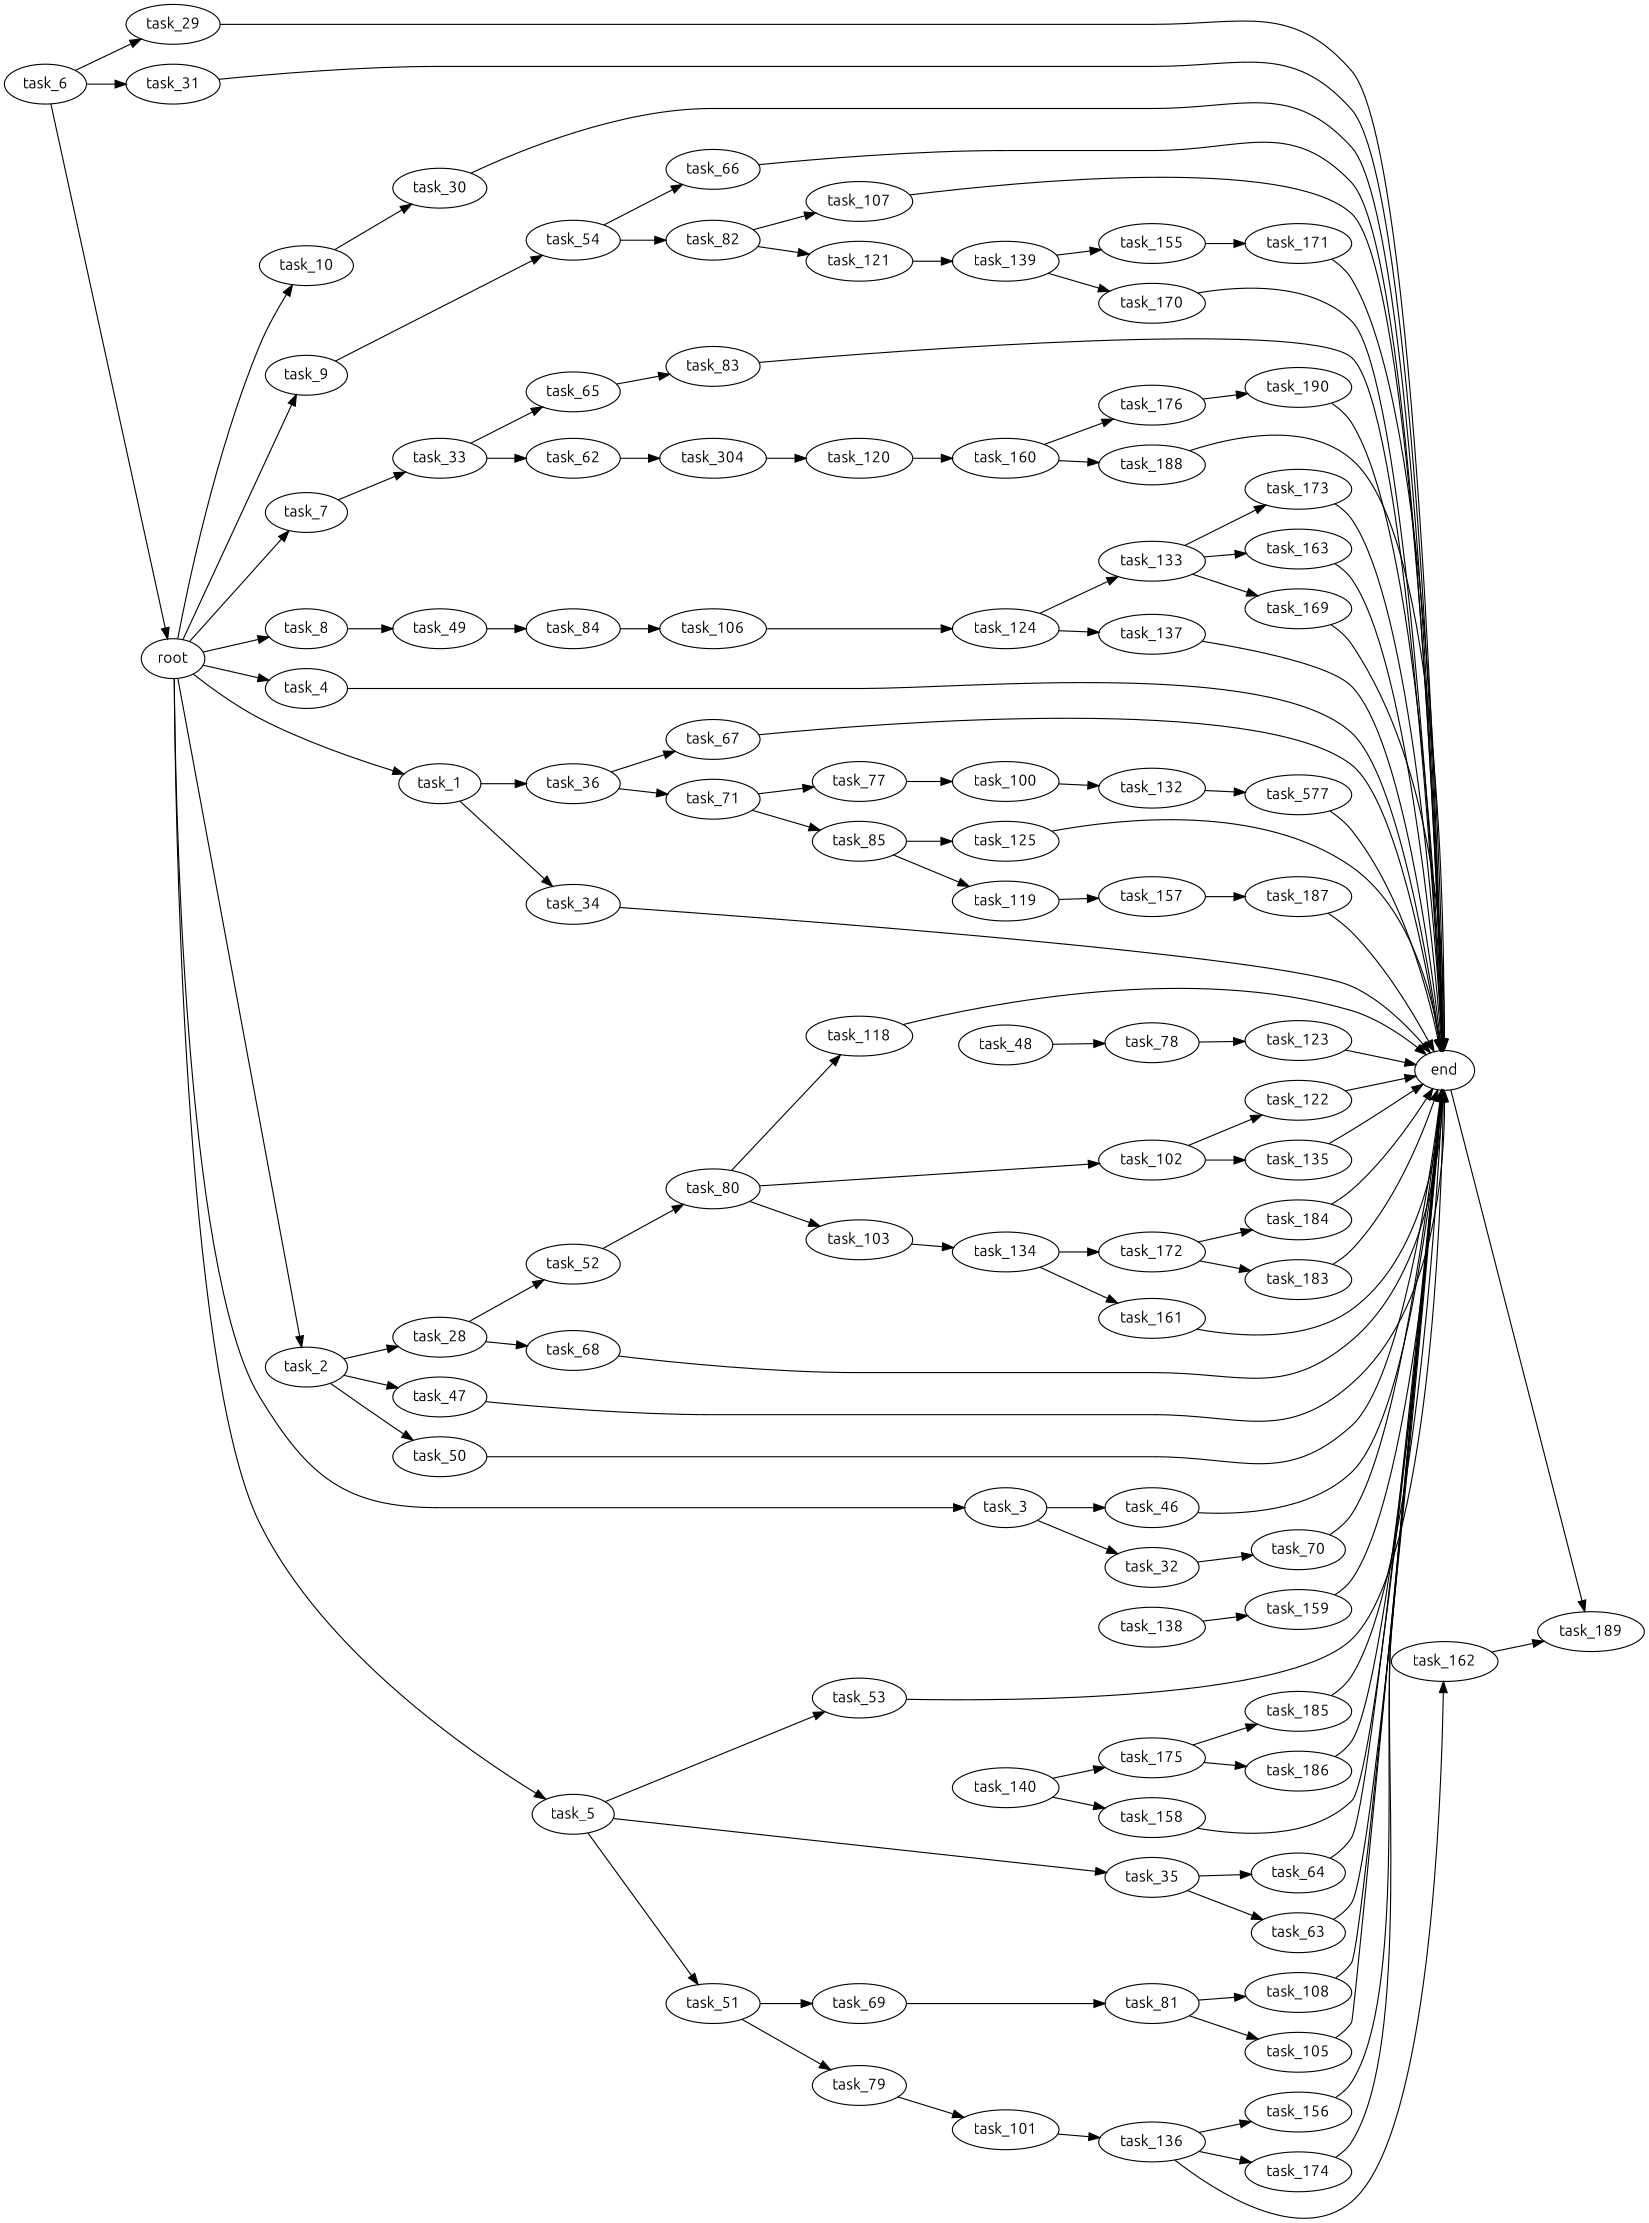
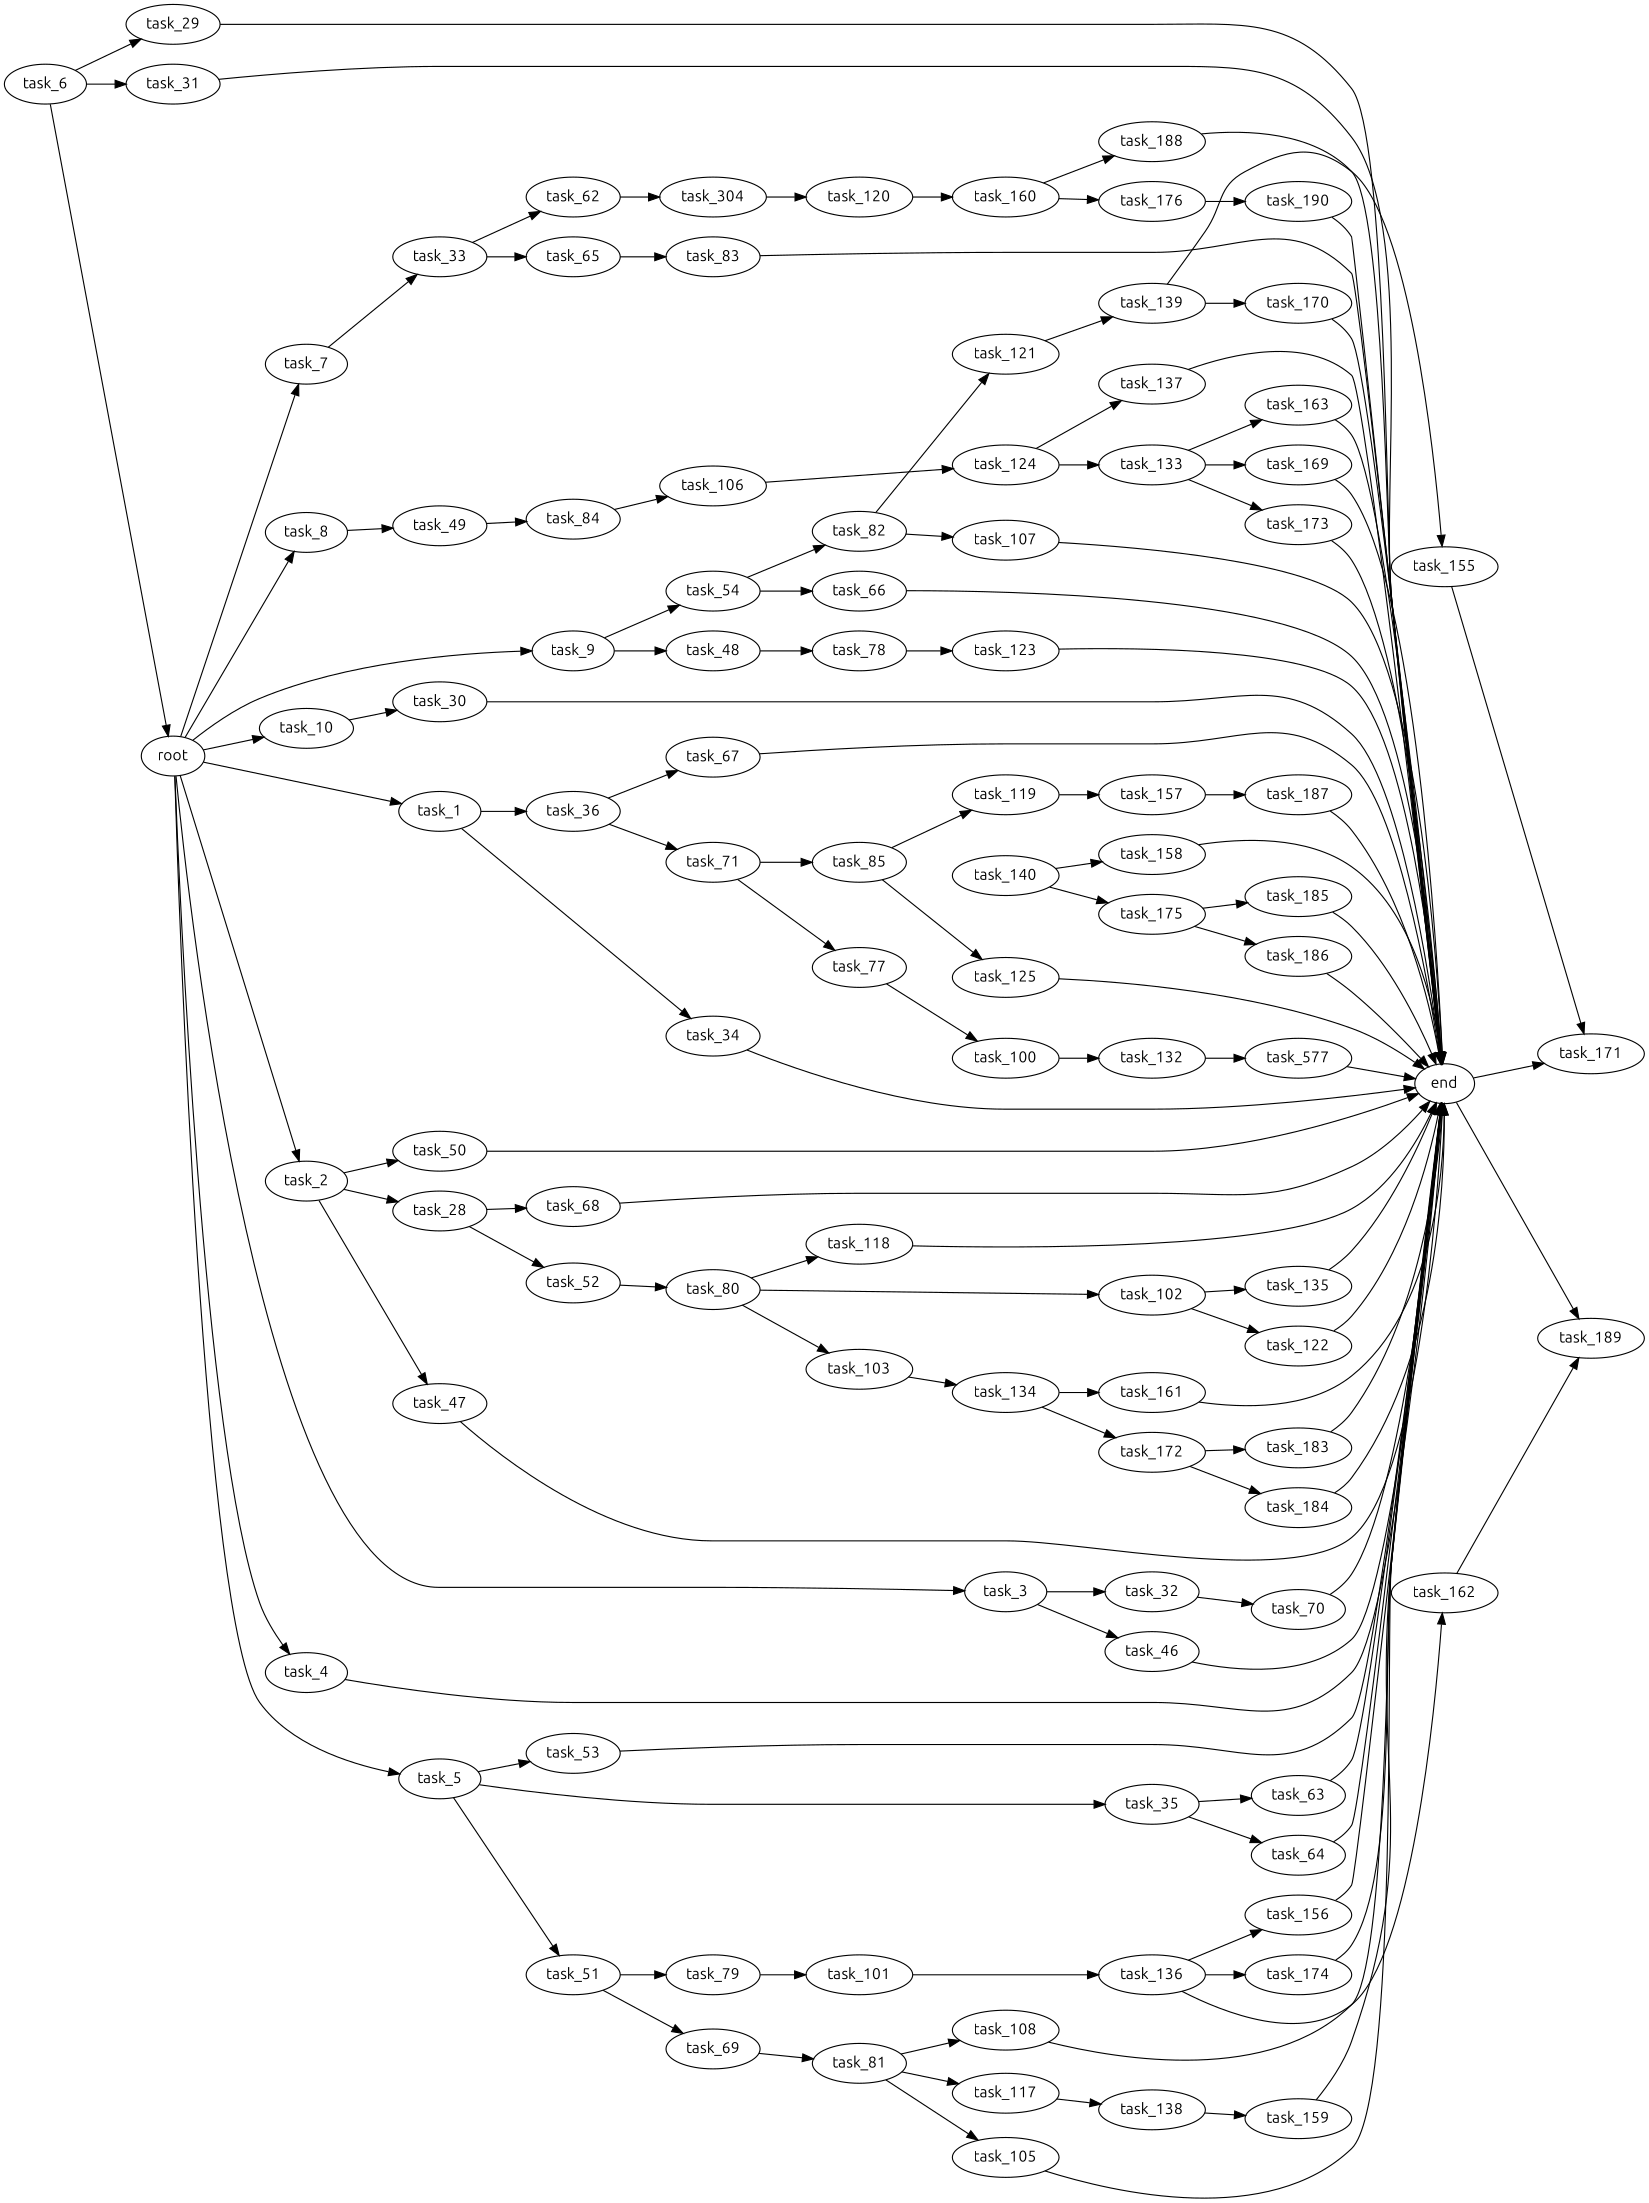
(1425, 641) -> (1503, 1072)
none -> (635, 651)
none -> (1006, 2093)
